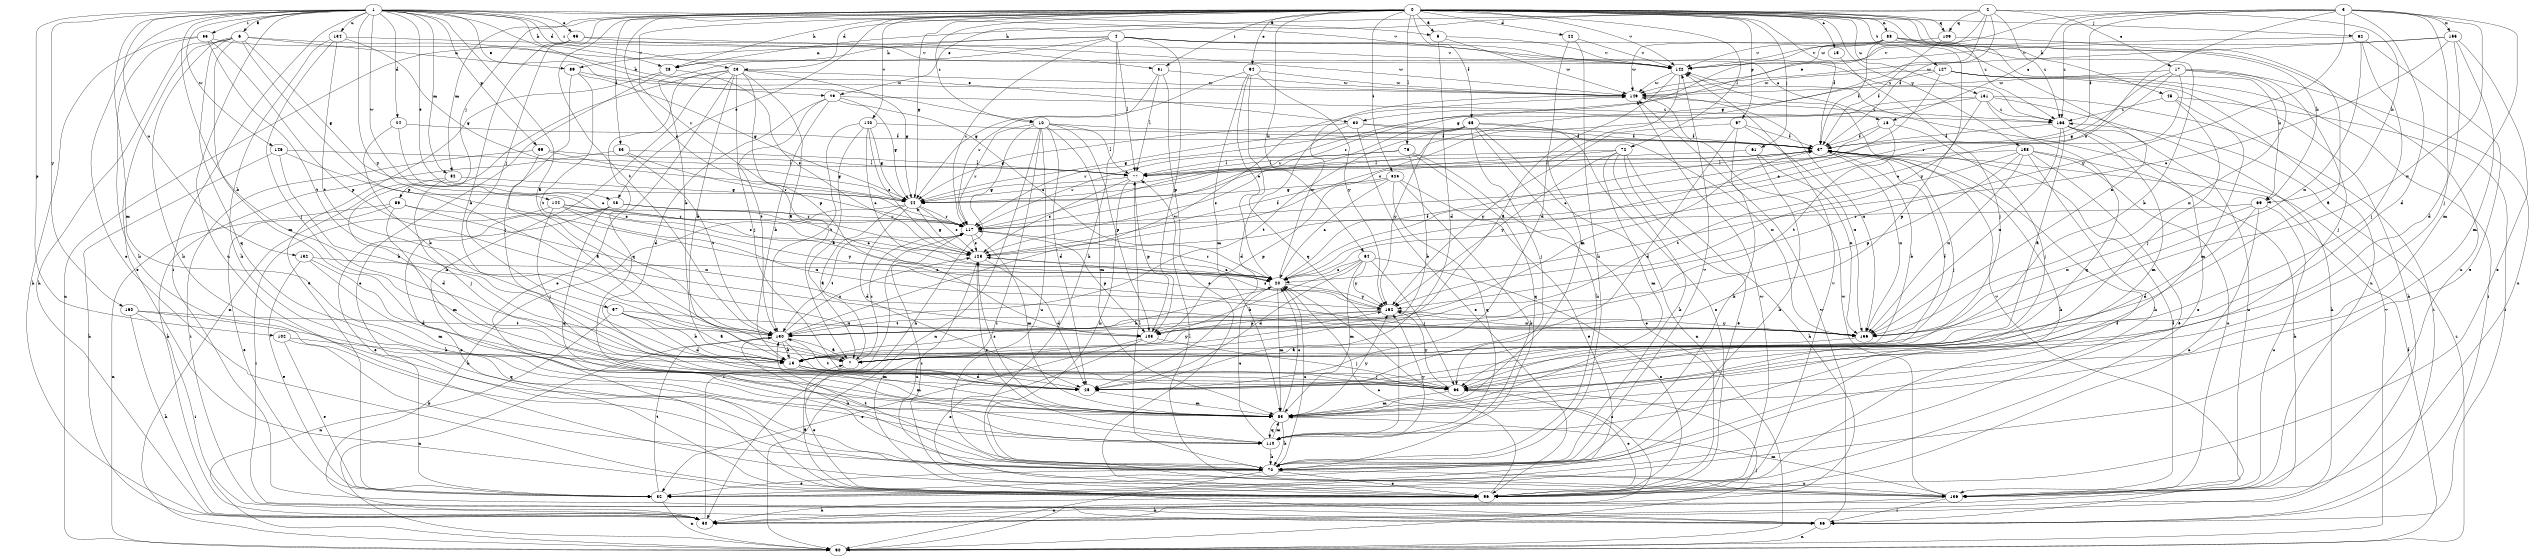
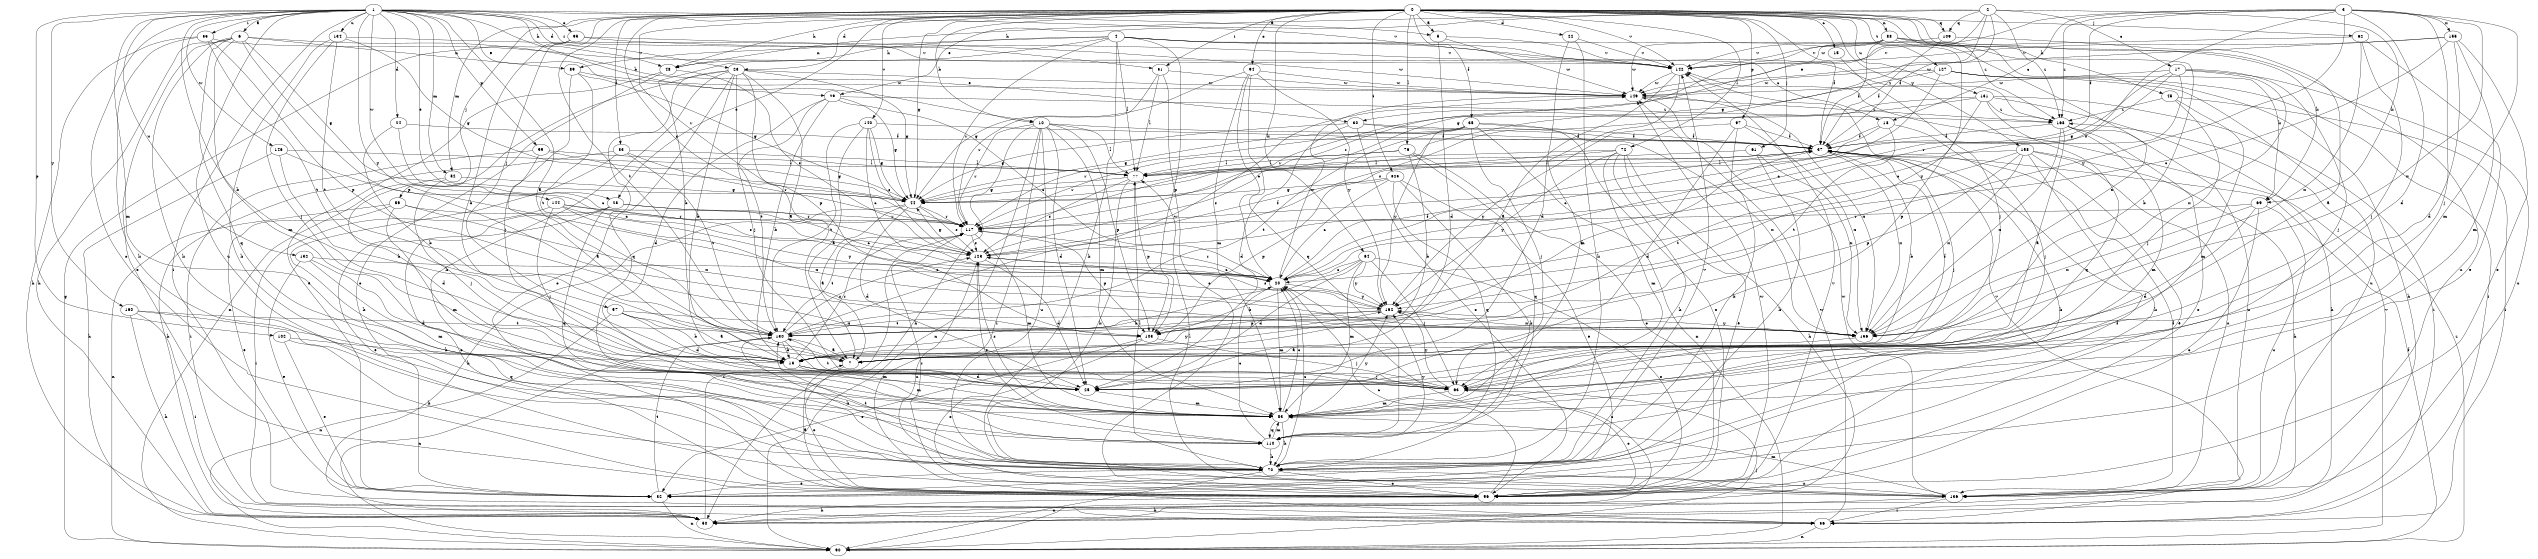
(940, 70) -> (940, 70)
(874, 272) -> (856, 266)
(66, 297) -> (66, 297)
(1575, 398) -> (557, 374)
